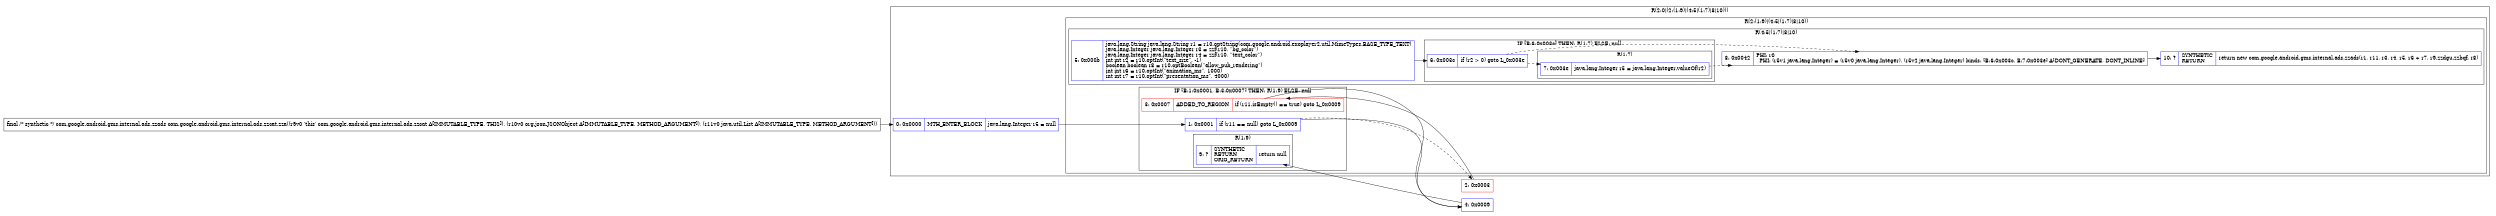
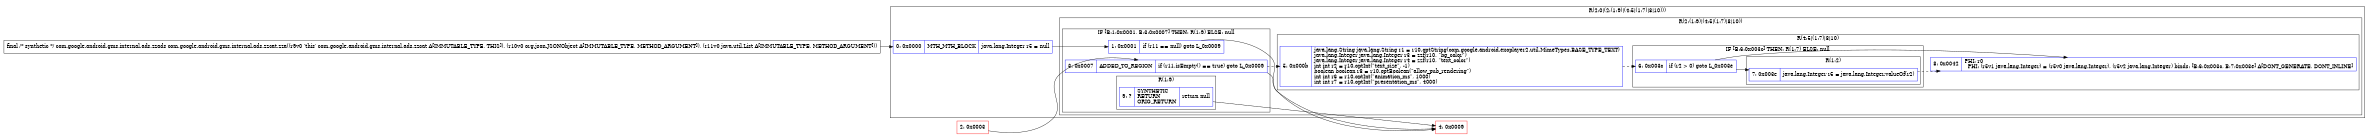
(1681, 44) -> (1889, 50)
(1625, 55) -> (1833, 61)
(2321, 59) -> none
(1419, 61) -> (1627, 66)
(1532, 64) -> (1741, 69)
none -> (1272, 66)
(1243, 105) -> (1166, 66)
(955, 124) -> (952, 47)
(1393, 126) -> none
(1374, 185) -> (1301, 111)
(1477, 205) -> (1451, 127)
